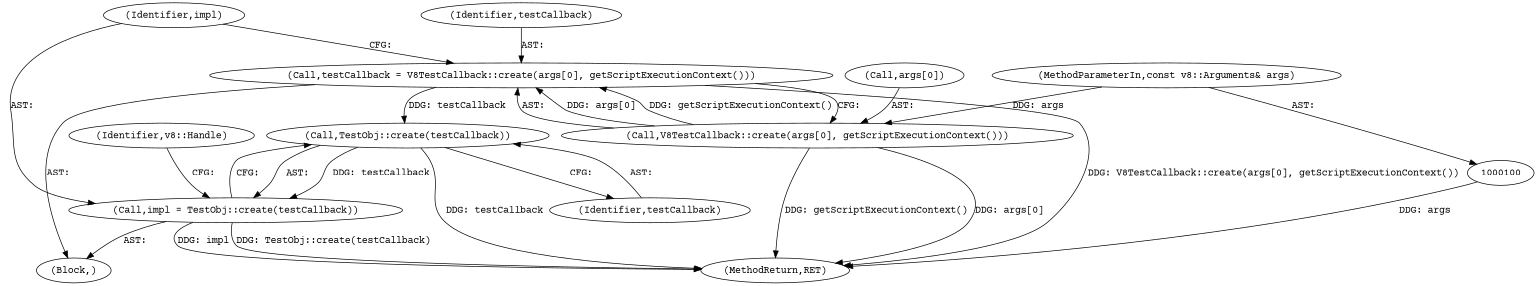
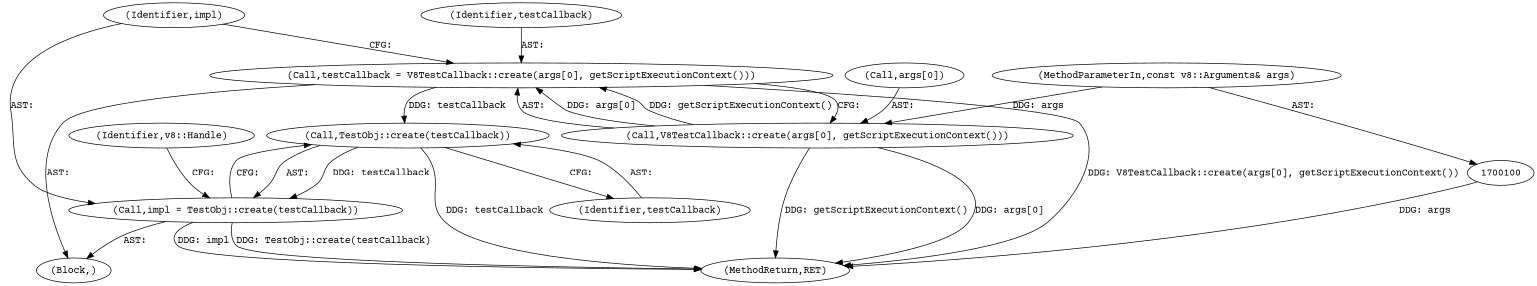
(1501, 173) -> (1501, 173)
